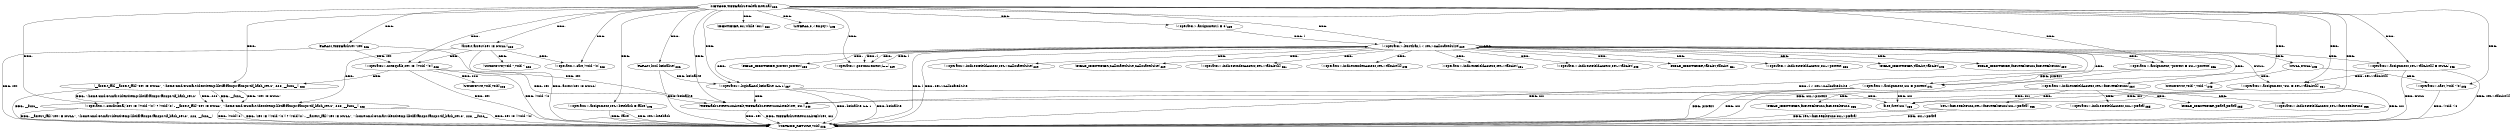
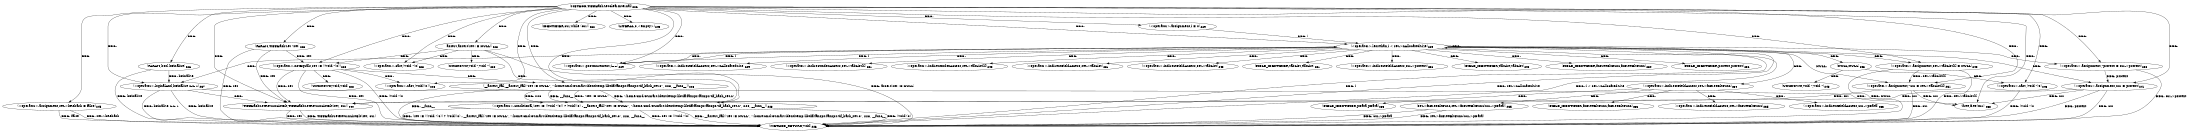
(1120, 66) -> none
(470, 76) -> (327, 76)
none -> (410, 86)
